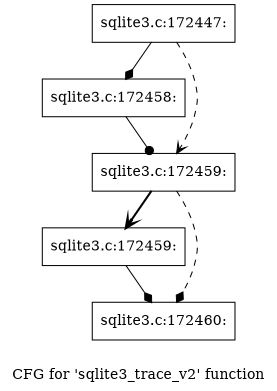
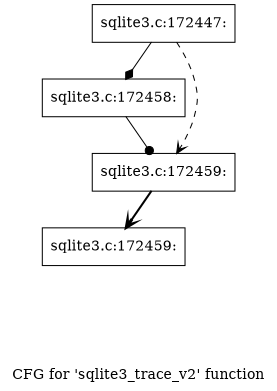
(164, 321) -> none
